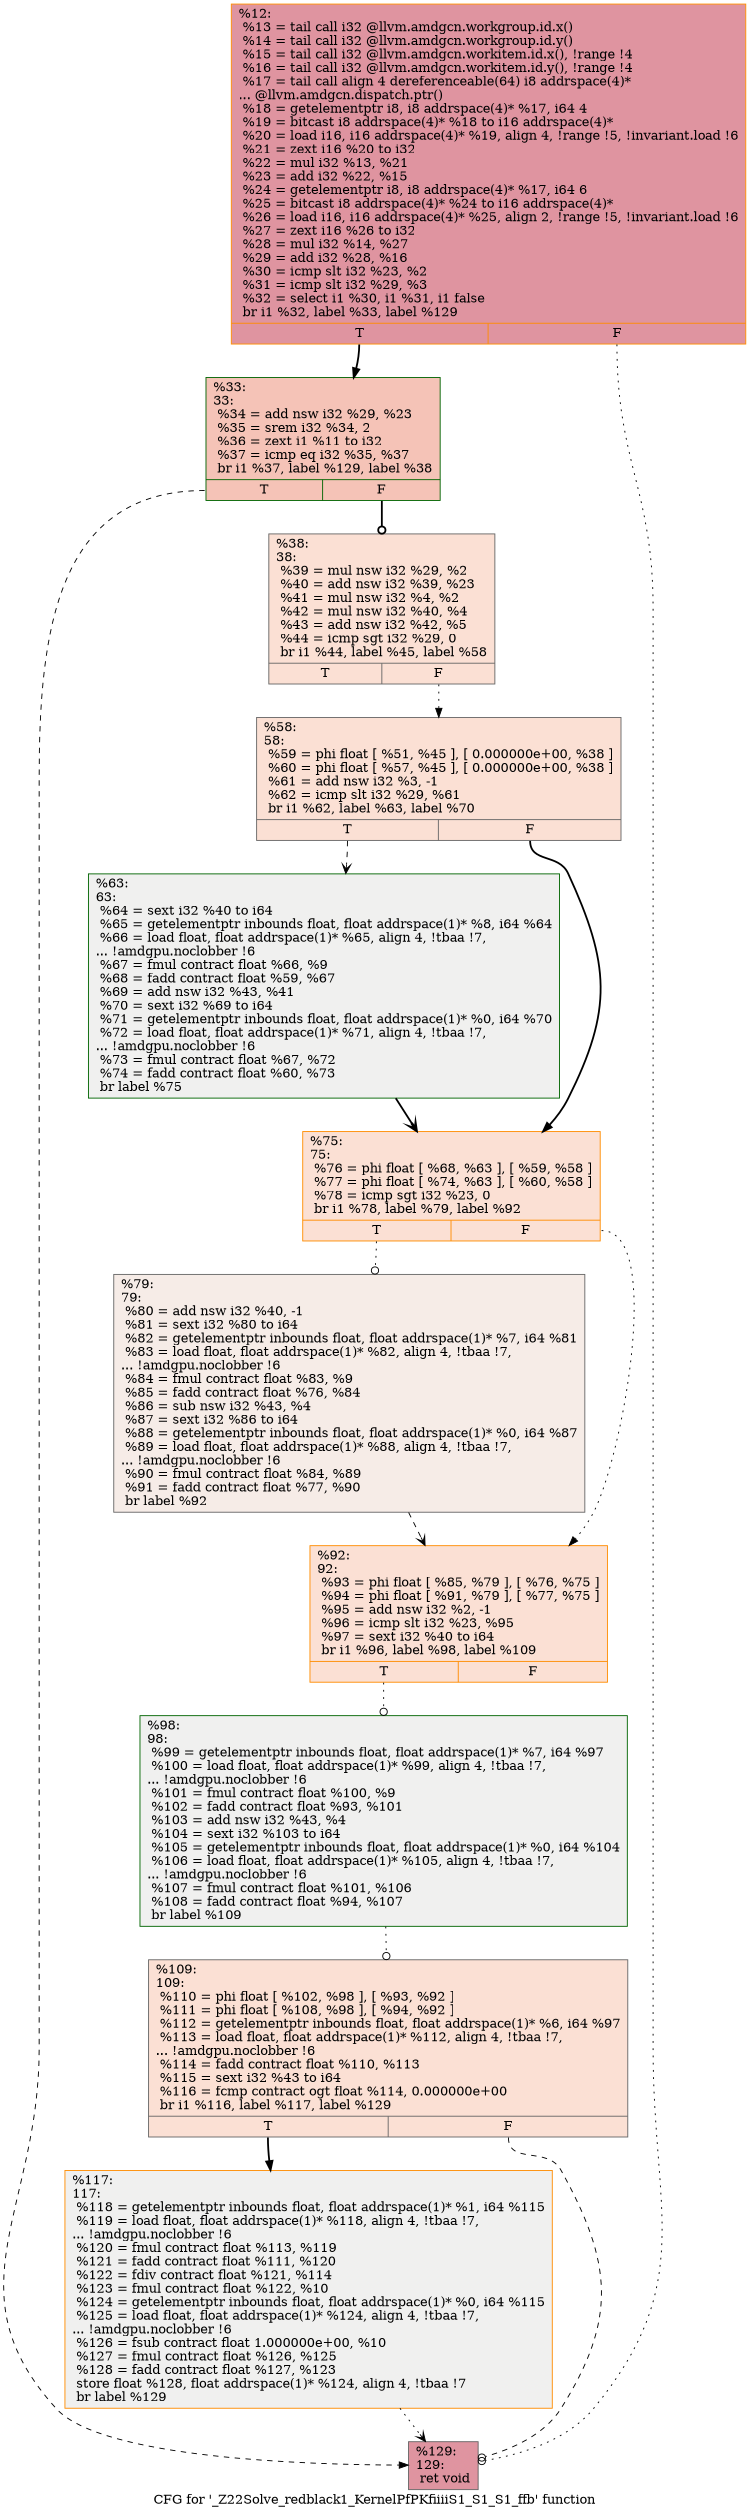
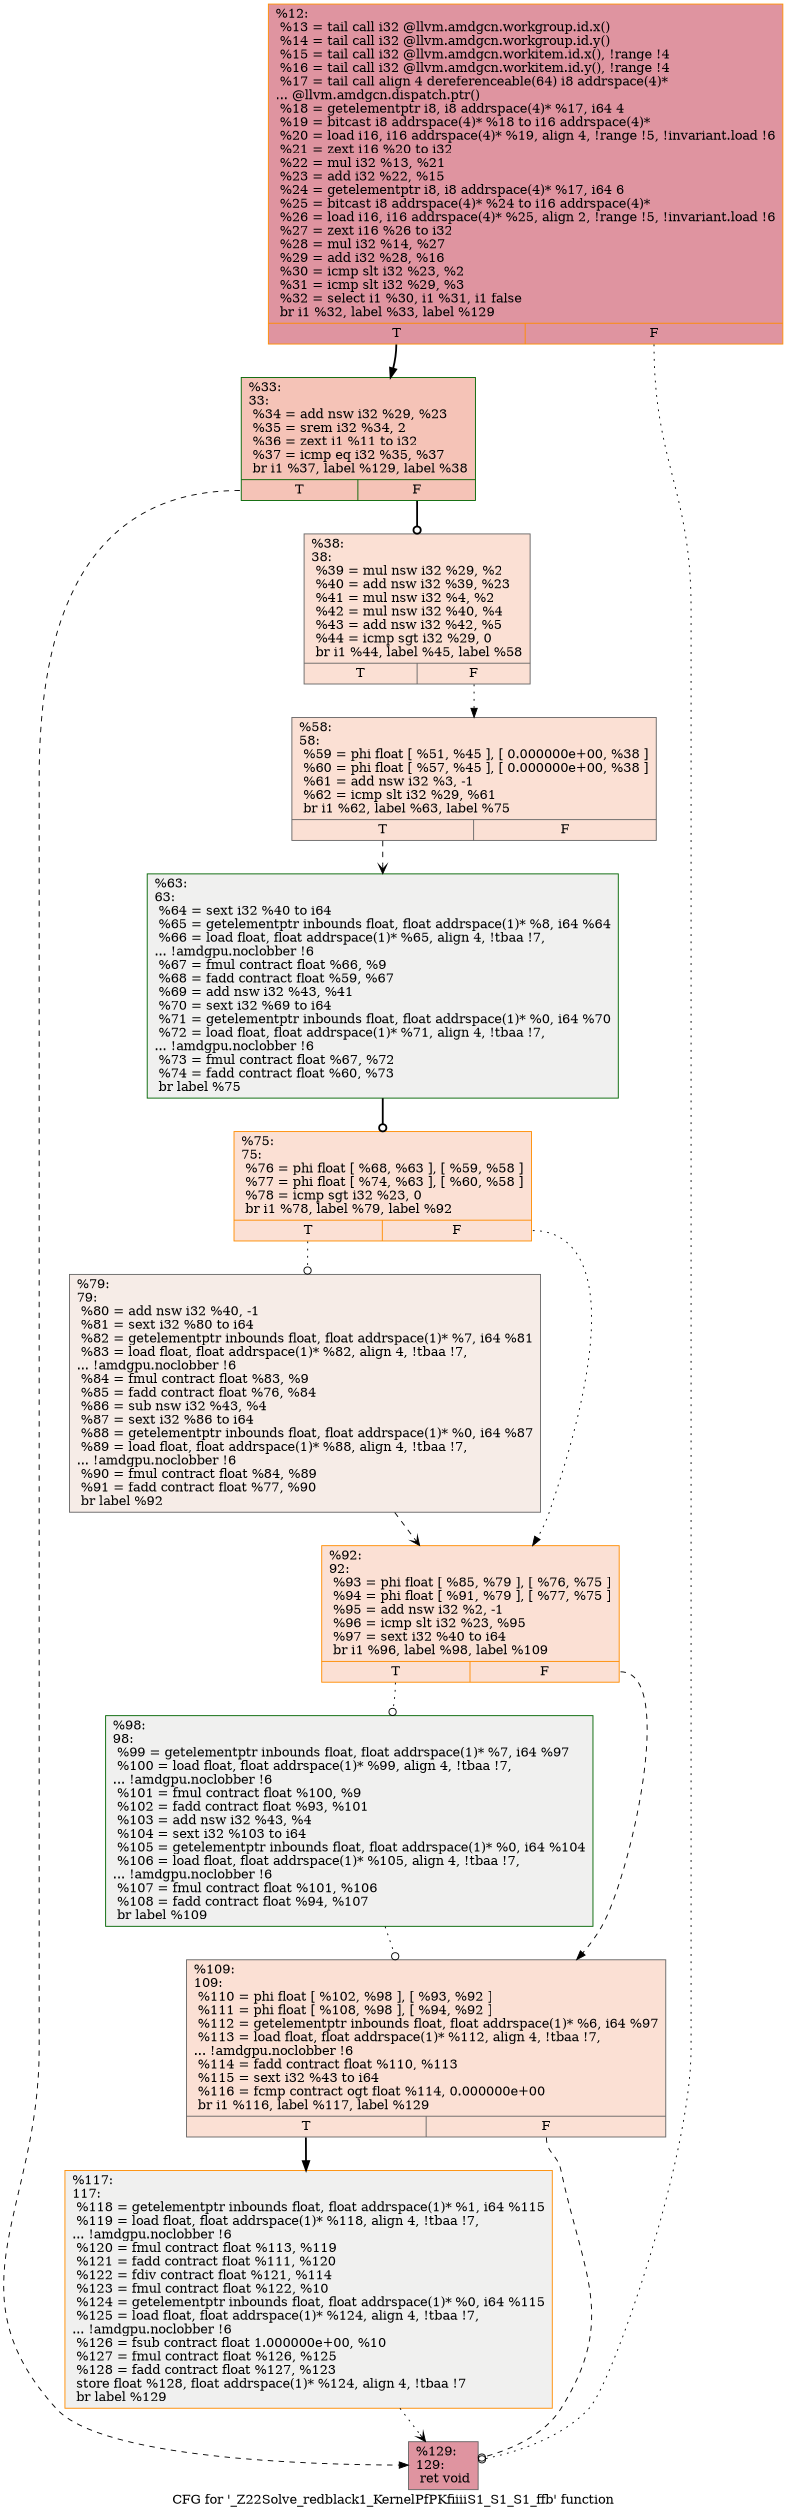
(370, 809) -> (405, 809)
(600, 976) -> none
(404, 1111) -> (383, 1111)
none -> (637, 1812)
